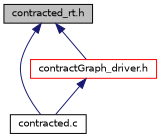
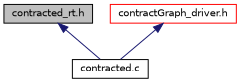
(74, 45) -> none
